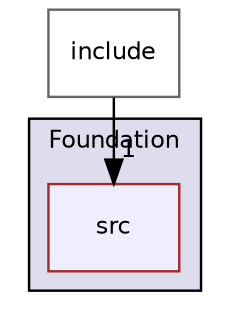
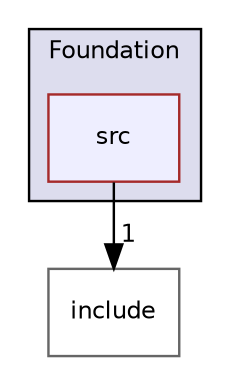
(114, 133) -> (114, 216)
